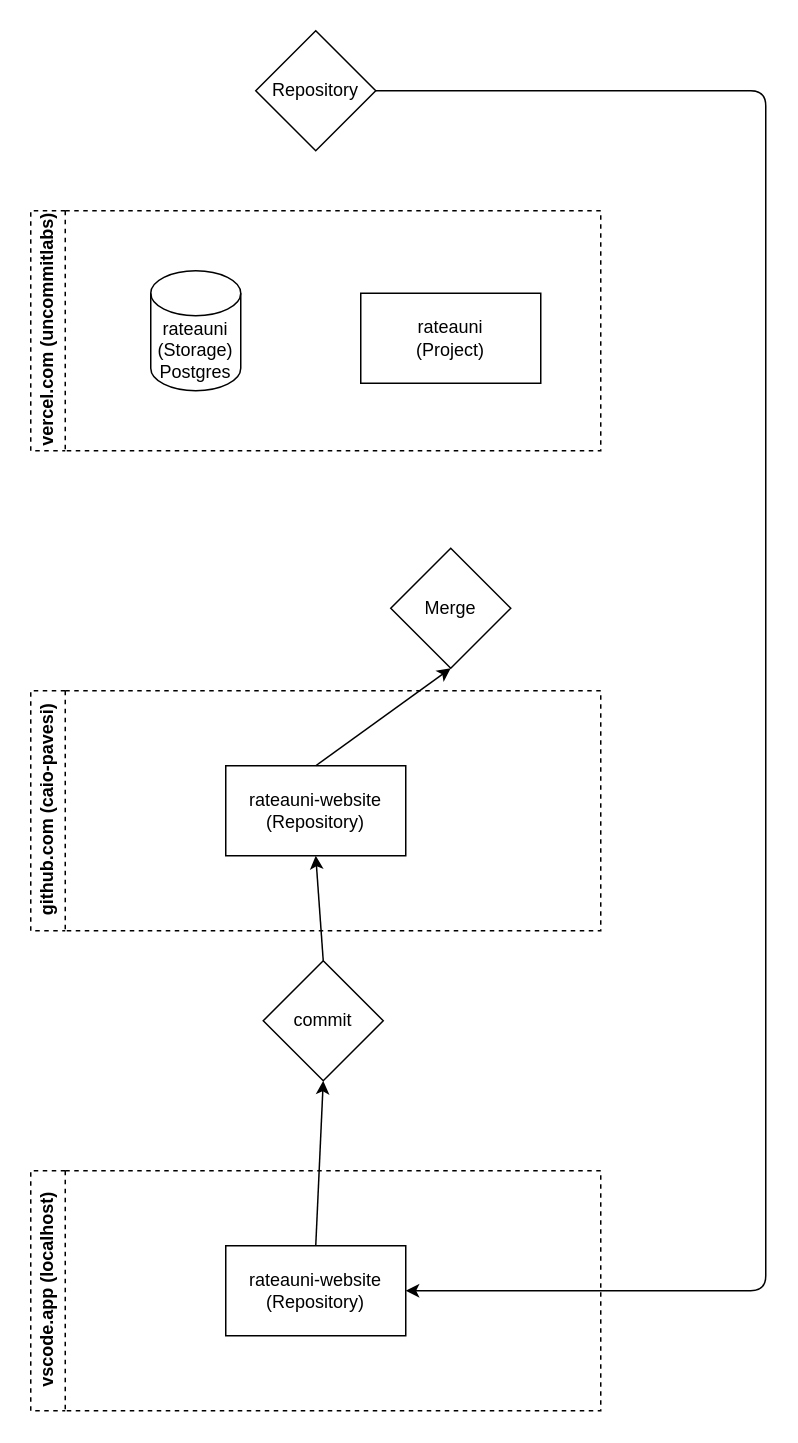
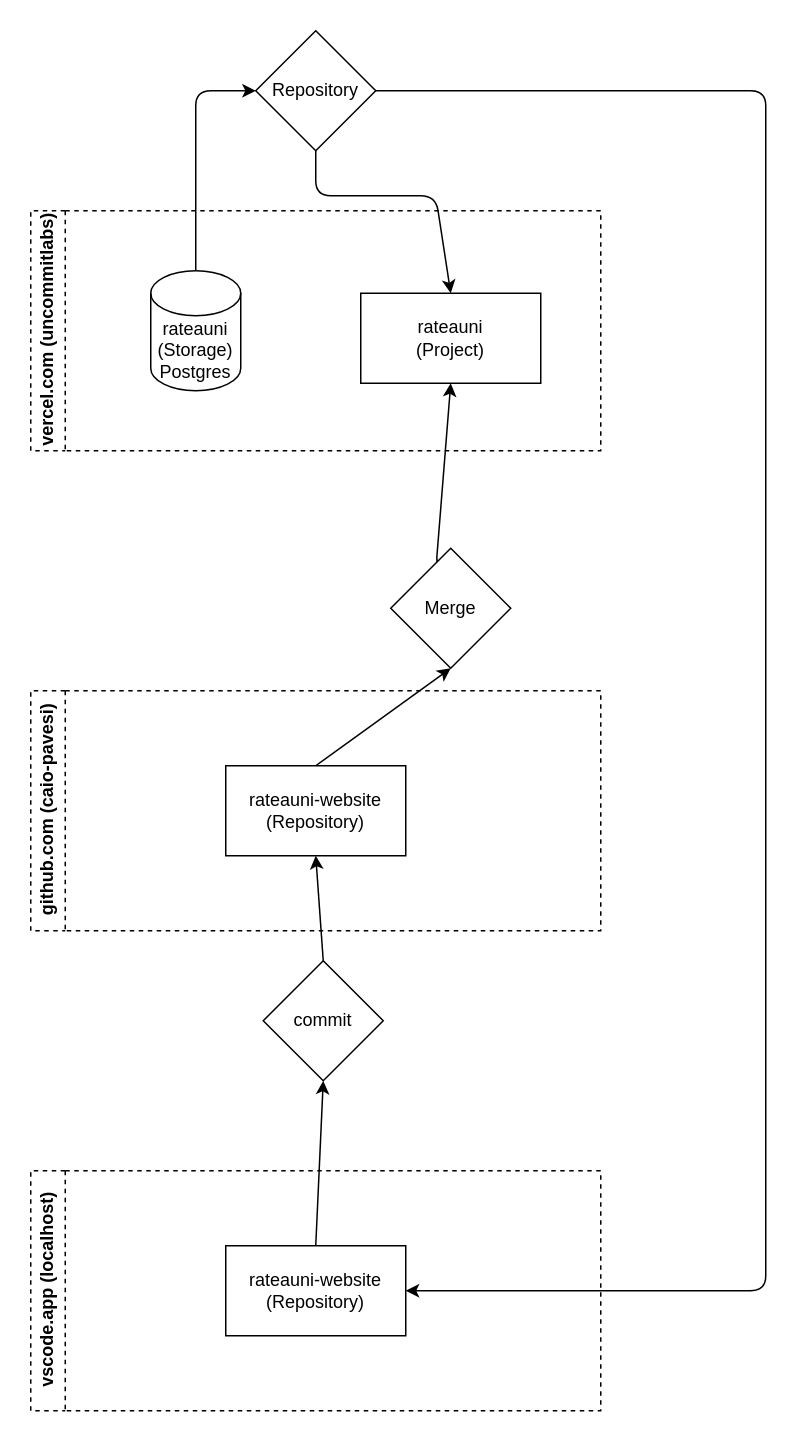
none -> (196, 161)
none -> (398, 196)
none -> (443, 477)
